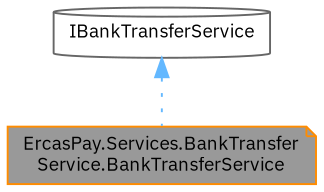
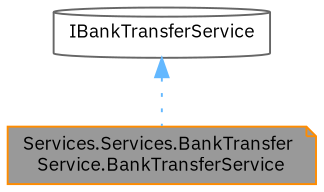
(162, 155) -> (162, 155)
